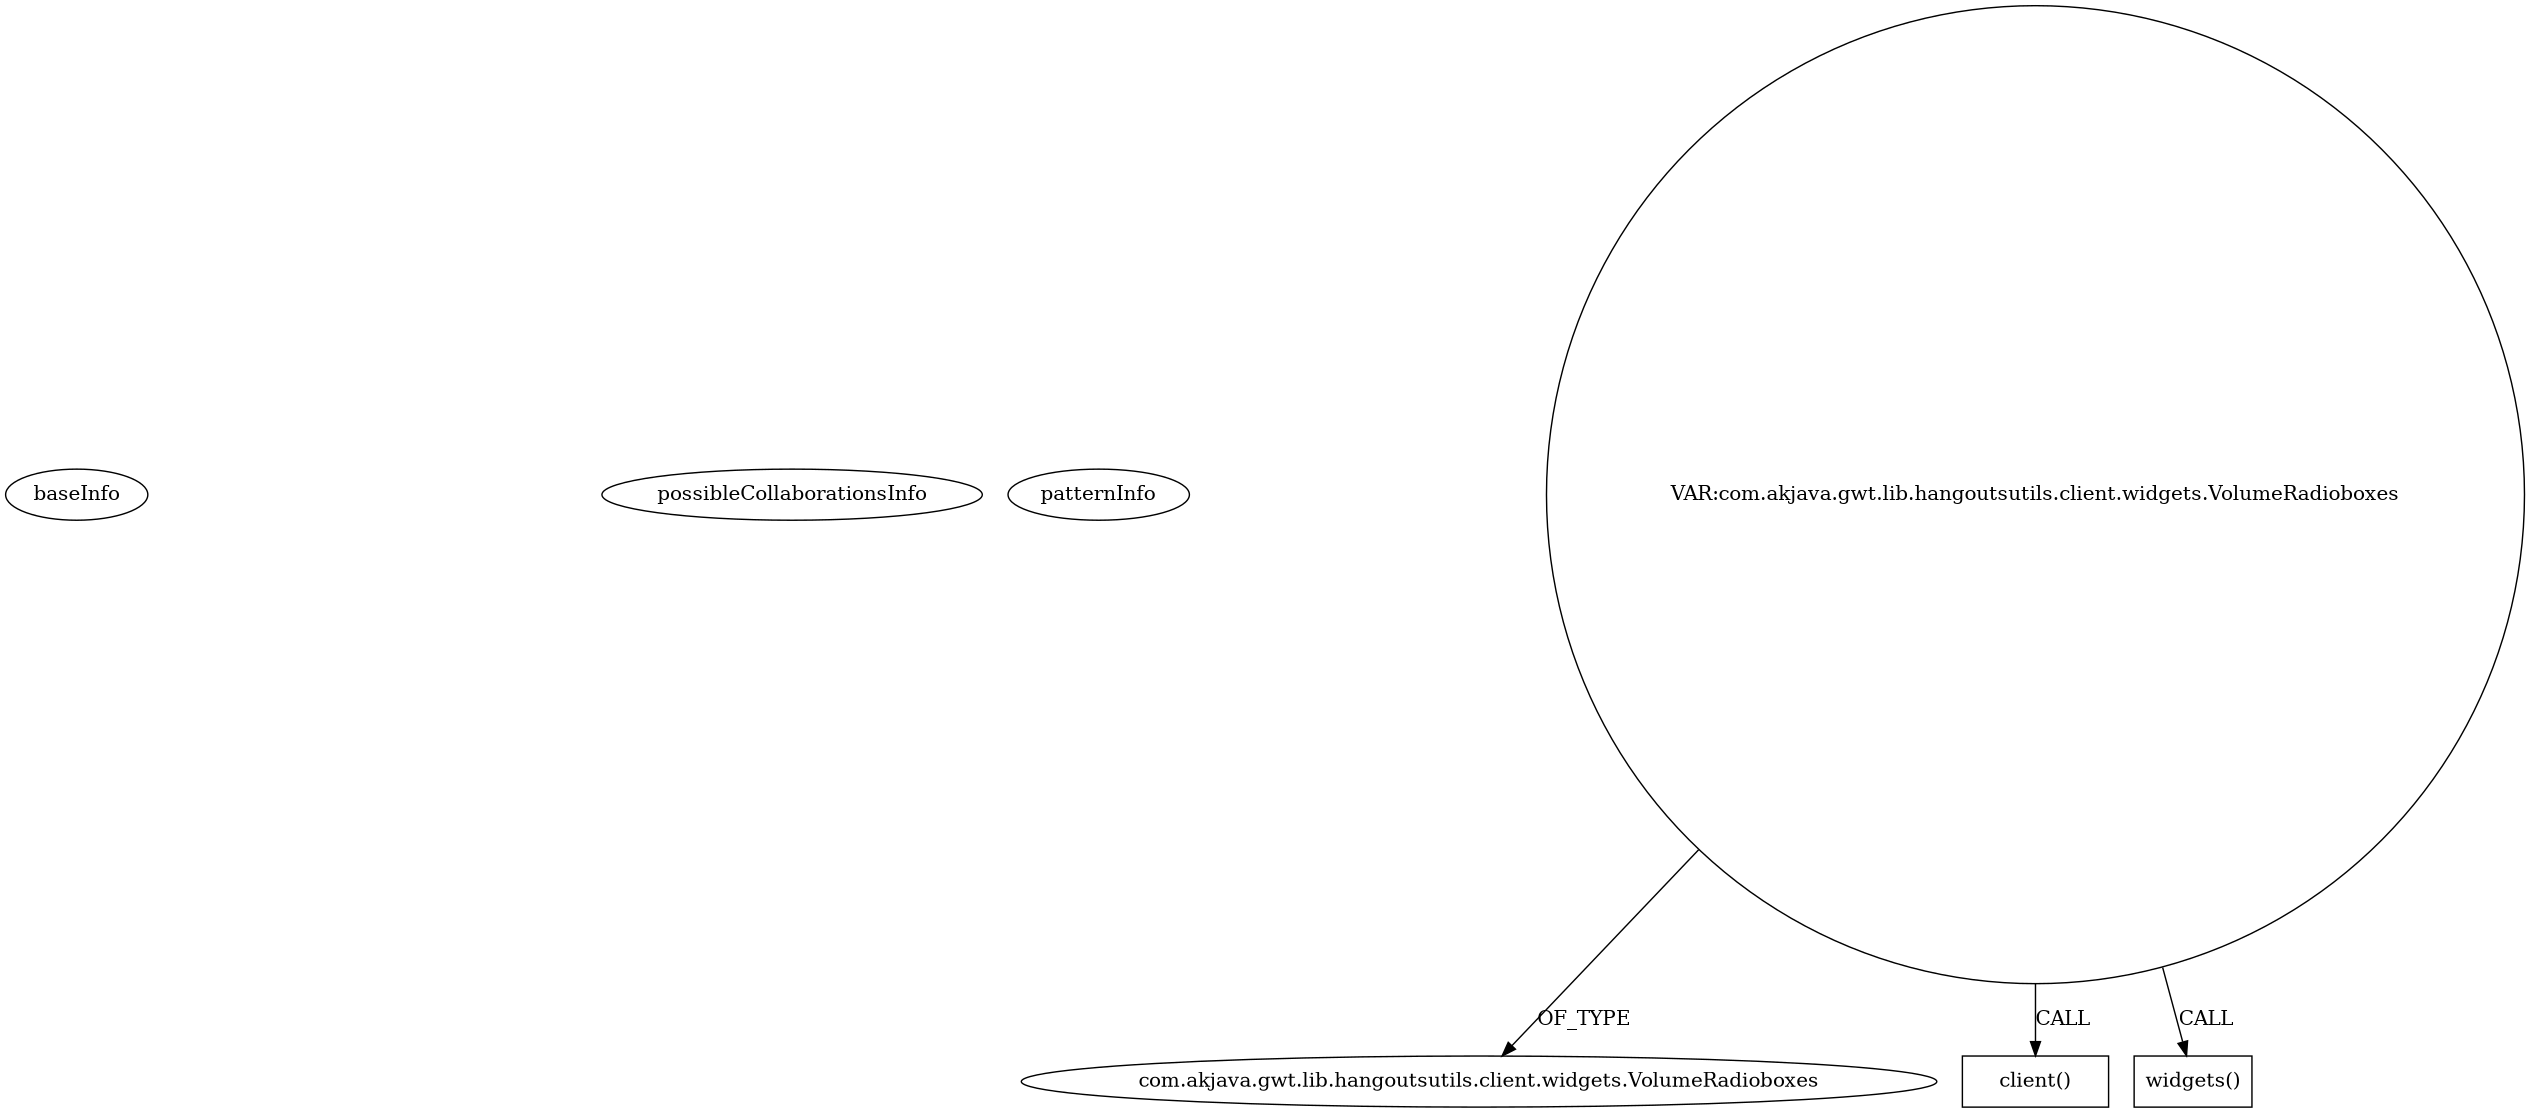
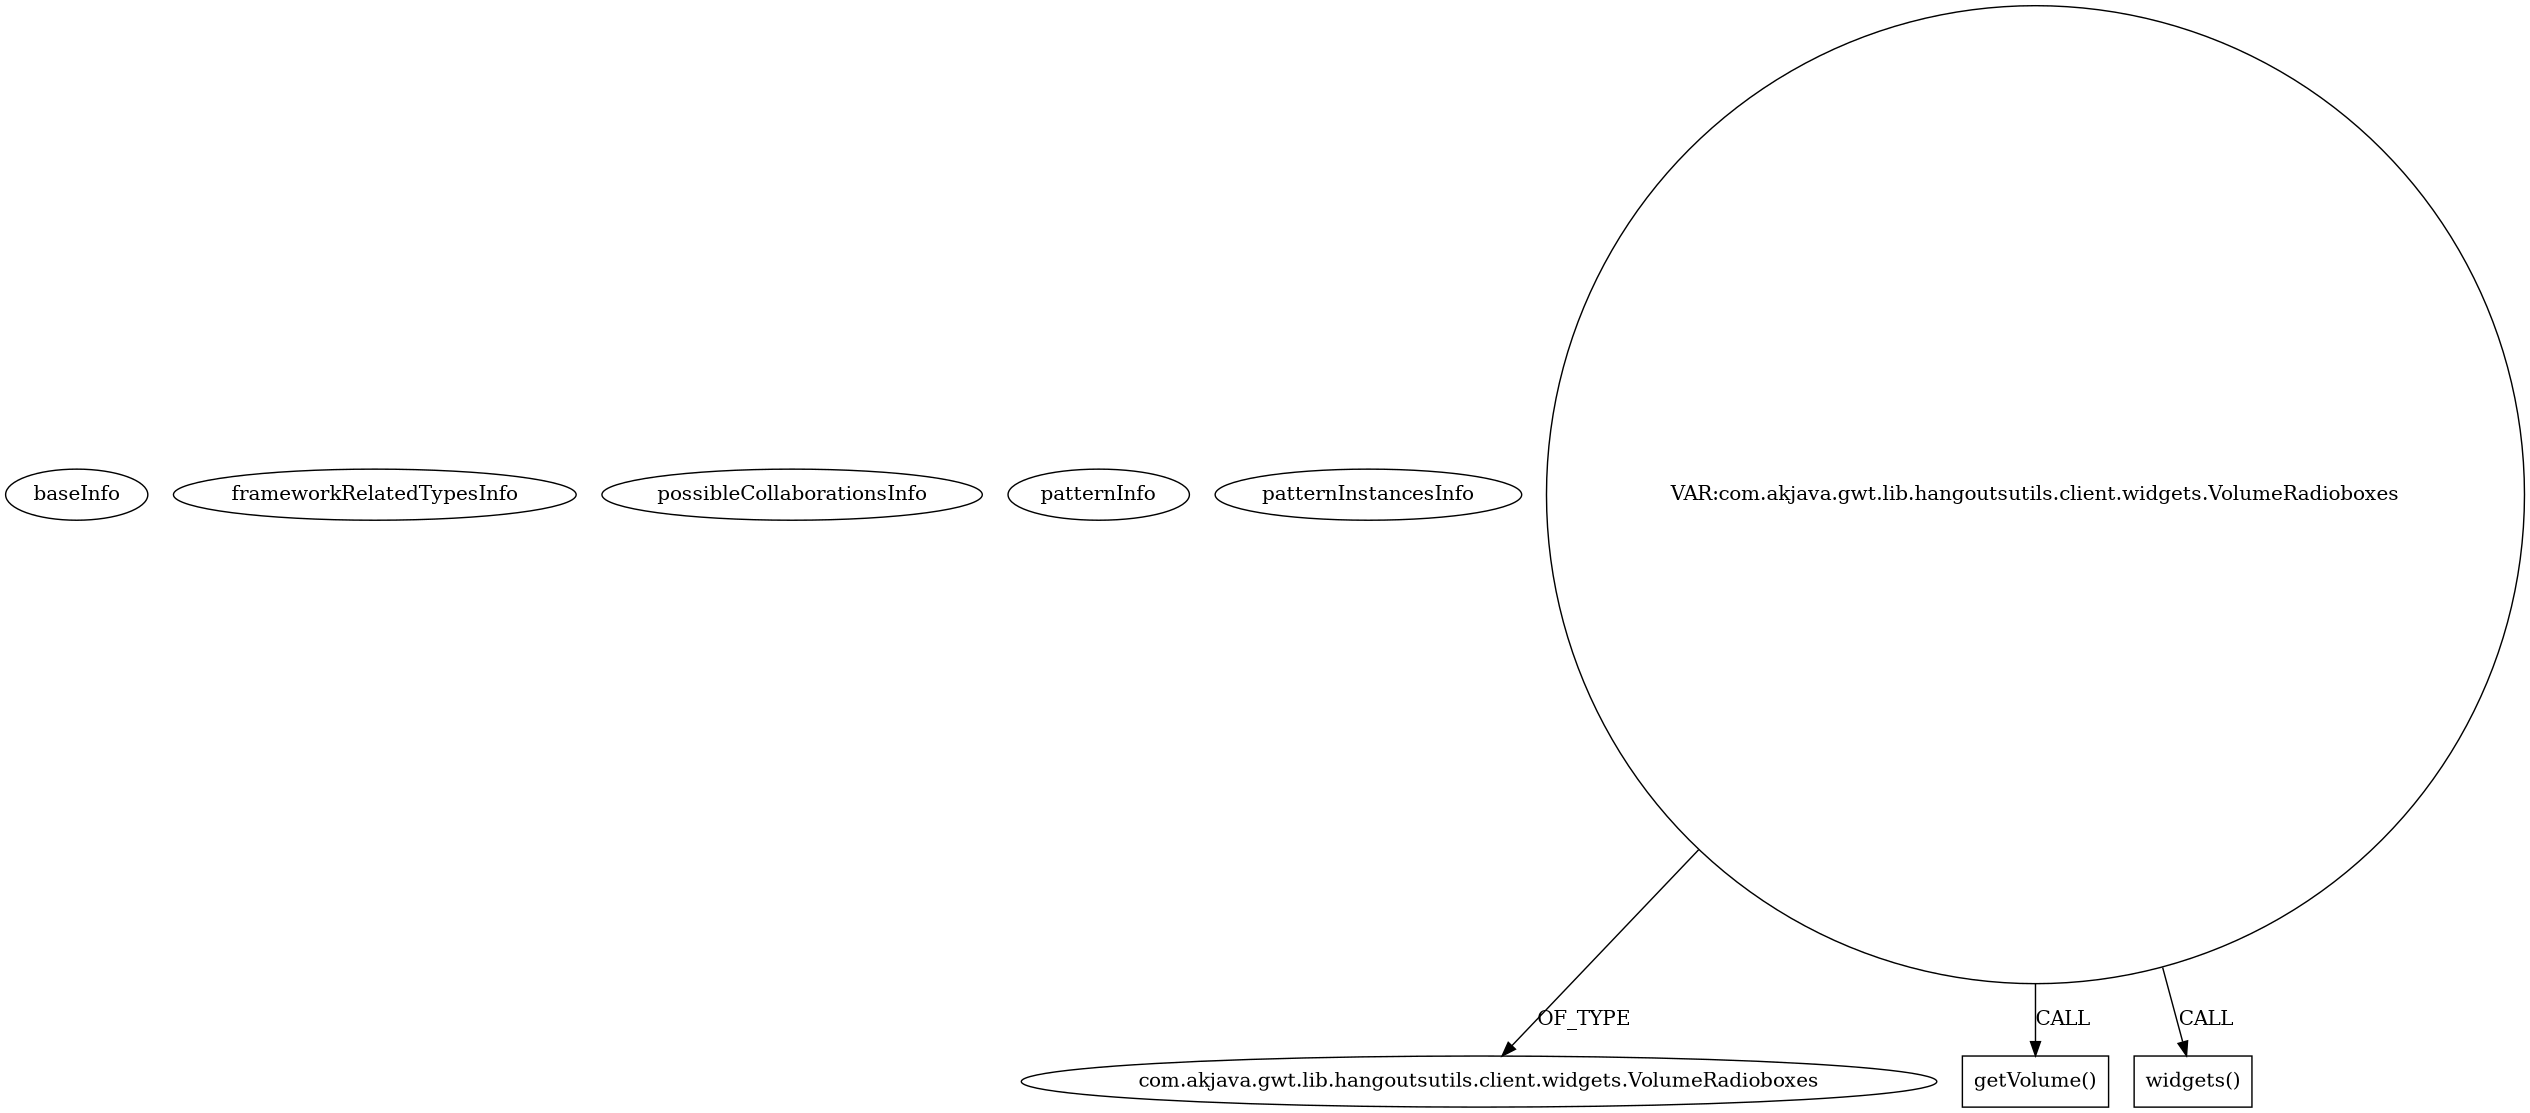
none -> (375, 495)
none -> (1368, 495)
(2035, 1082) -> (2035, 1082)
